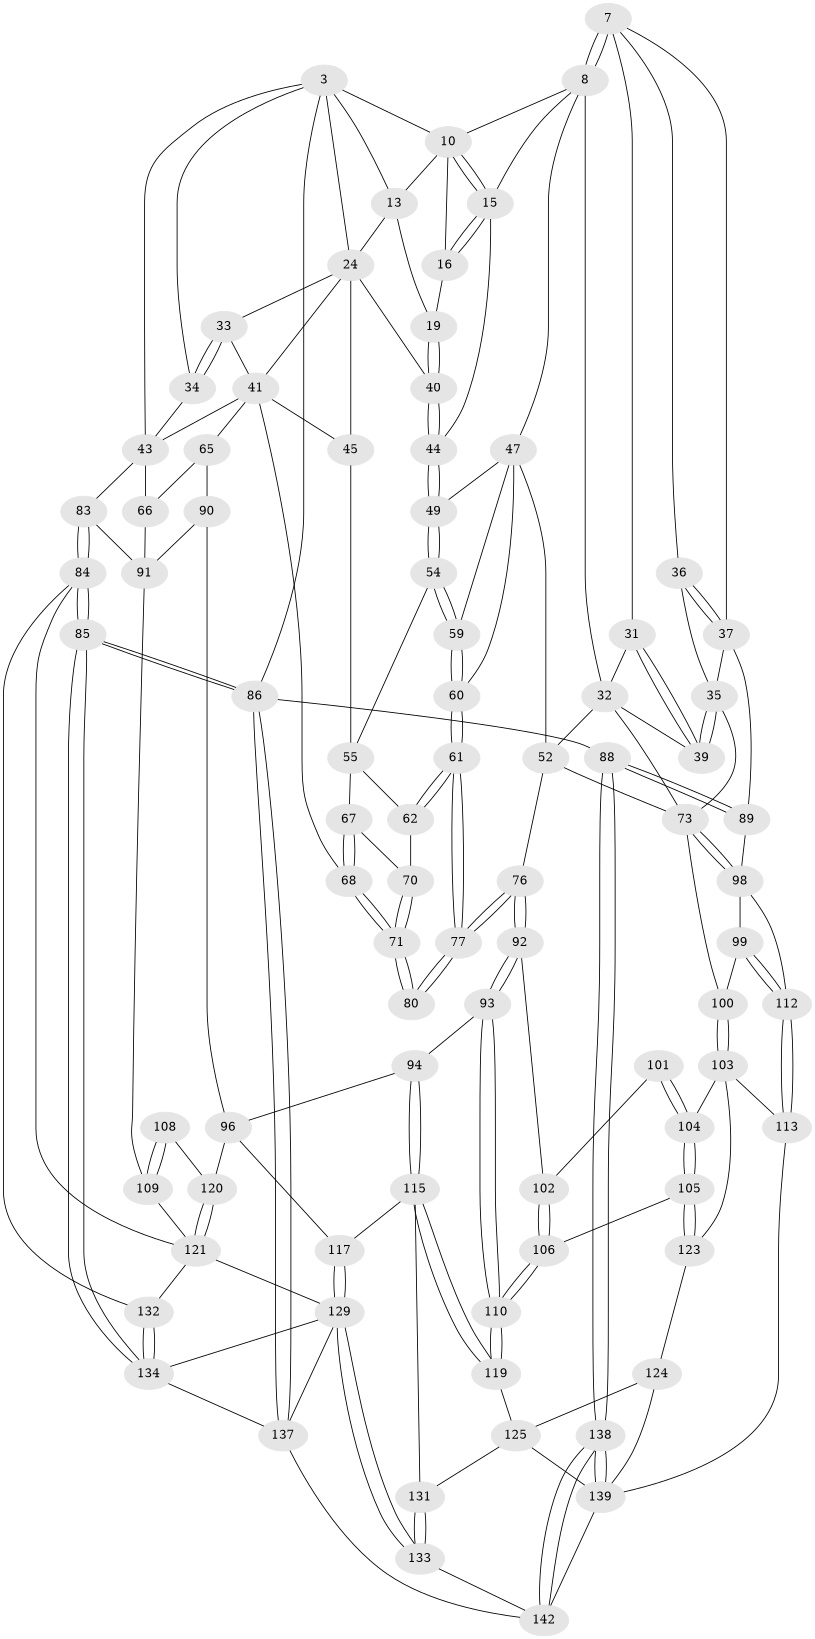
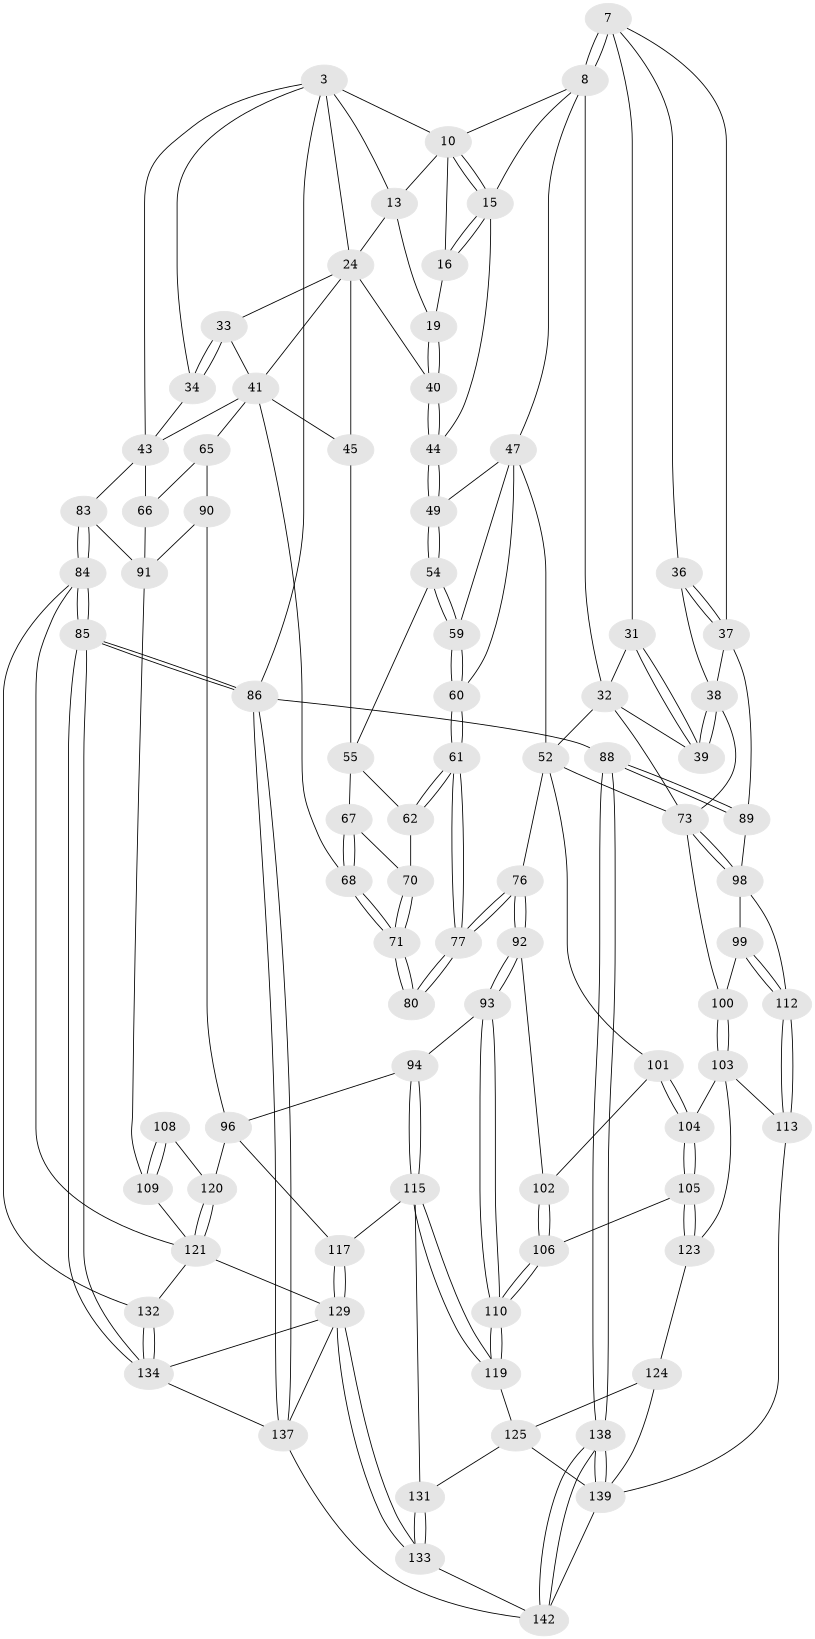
(714, 696) -> (714, 696)
none -> (567, 927)
